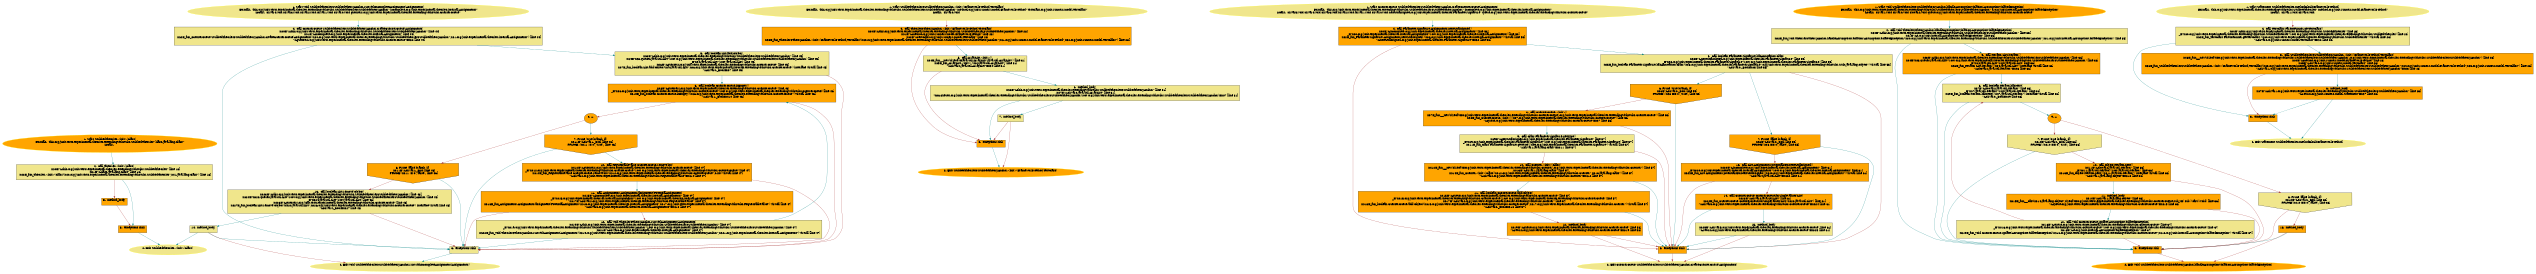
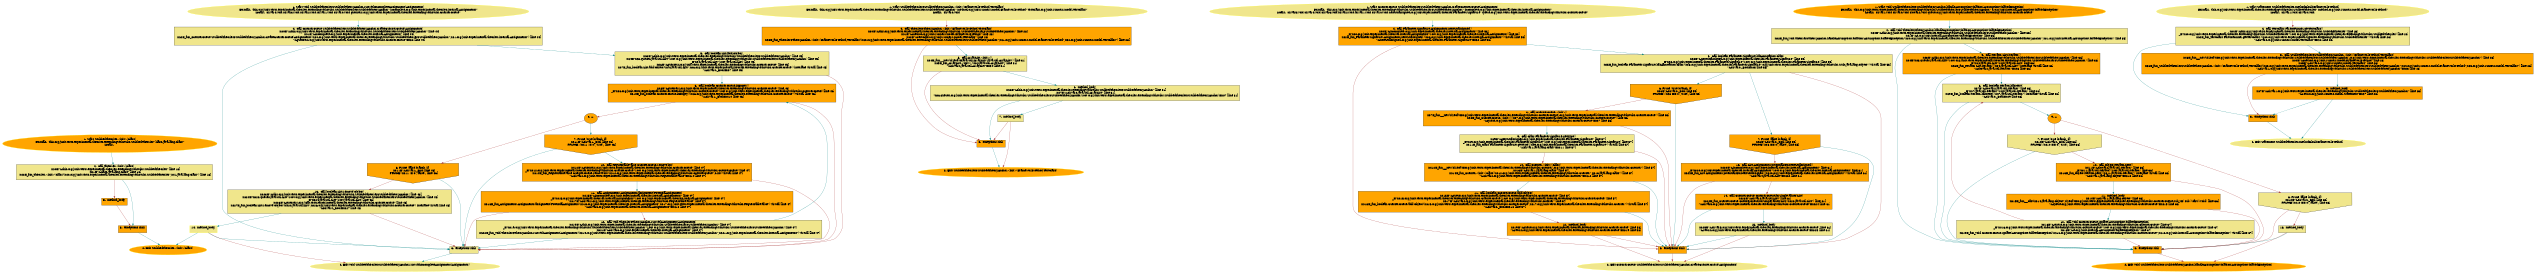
(203, 229) -> (203, 229)
(2292, 229) -> (2292, 229)
(168, 250) -> (168, 250)
